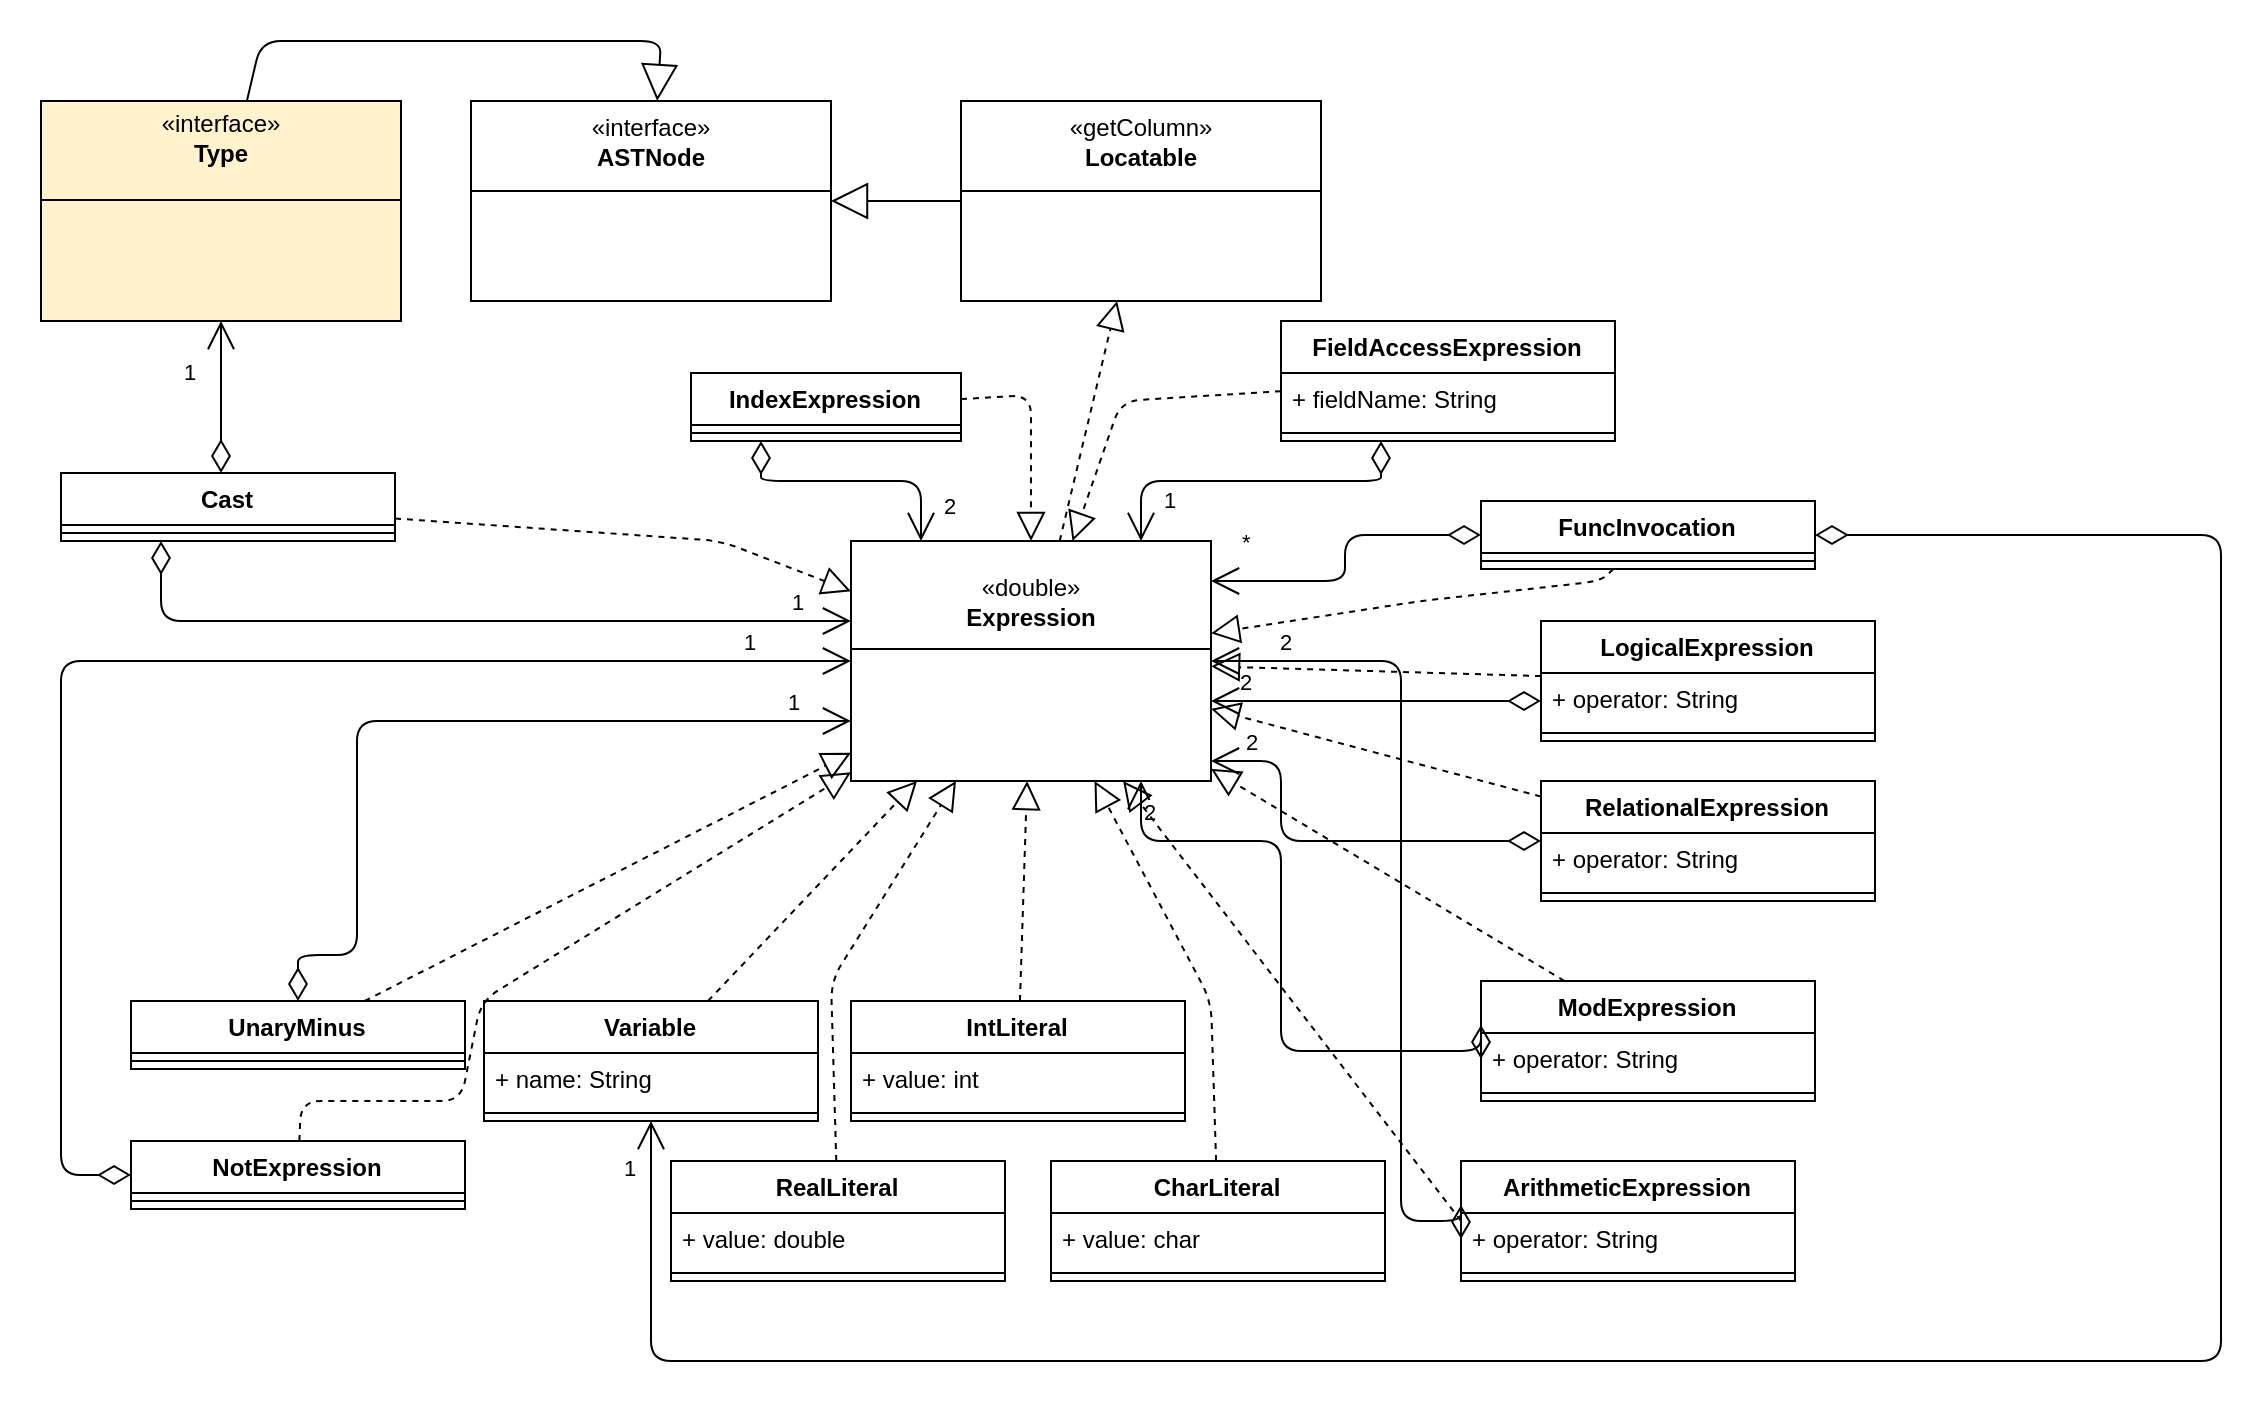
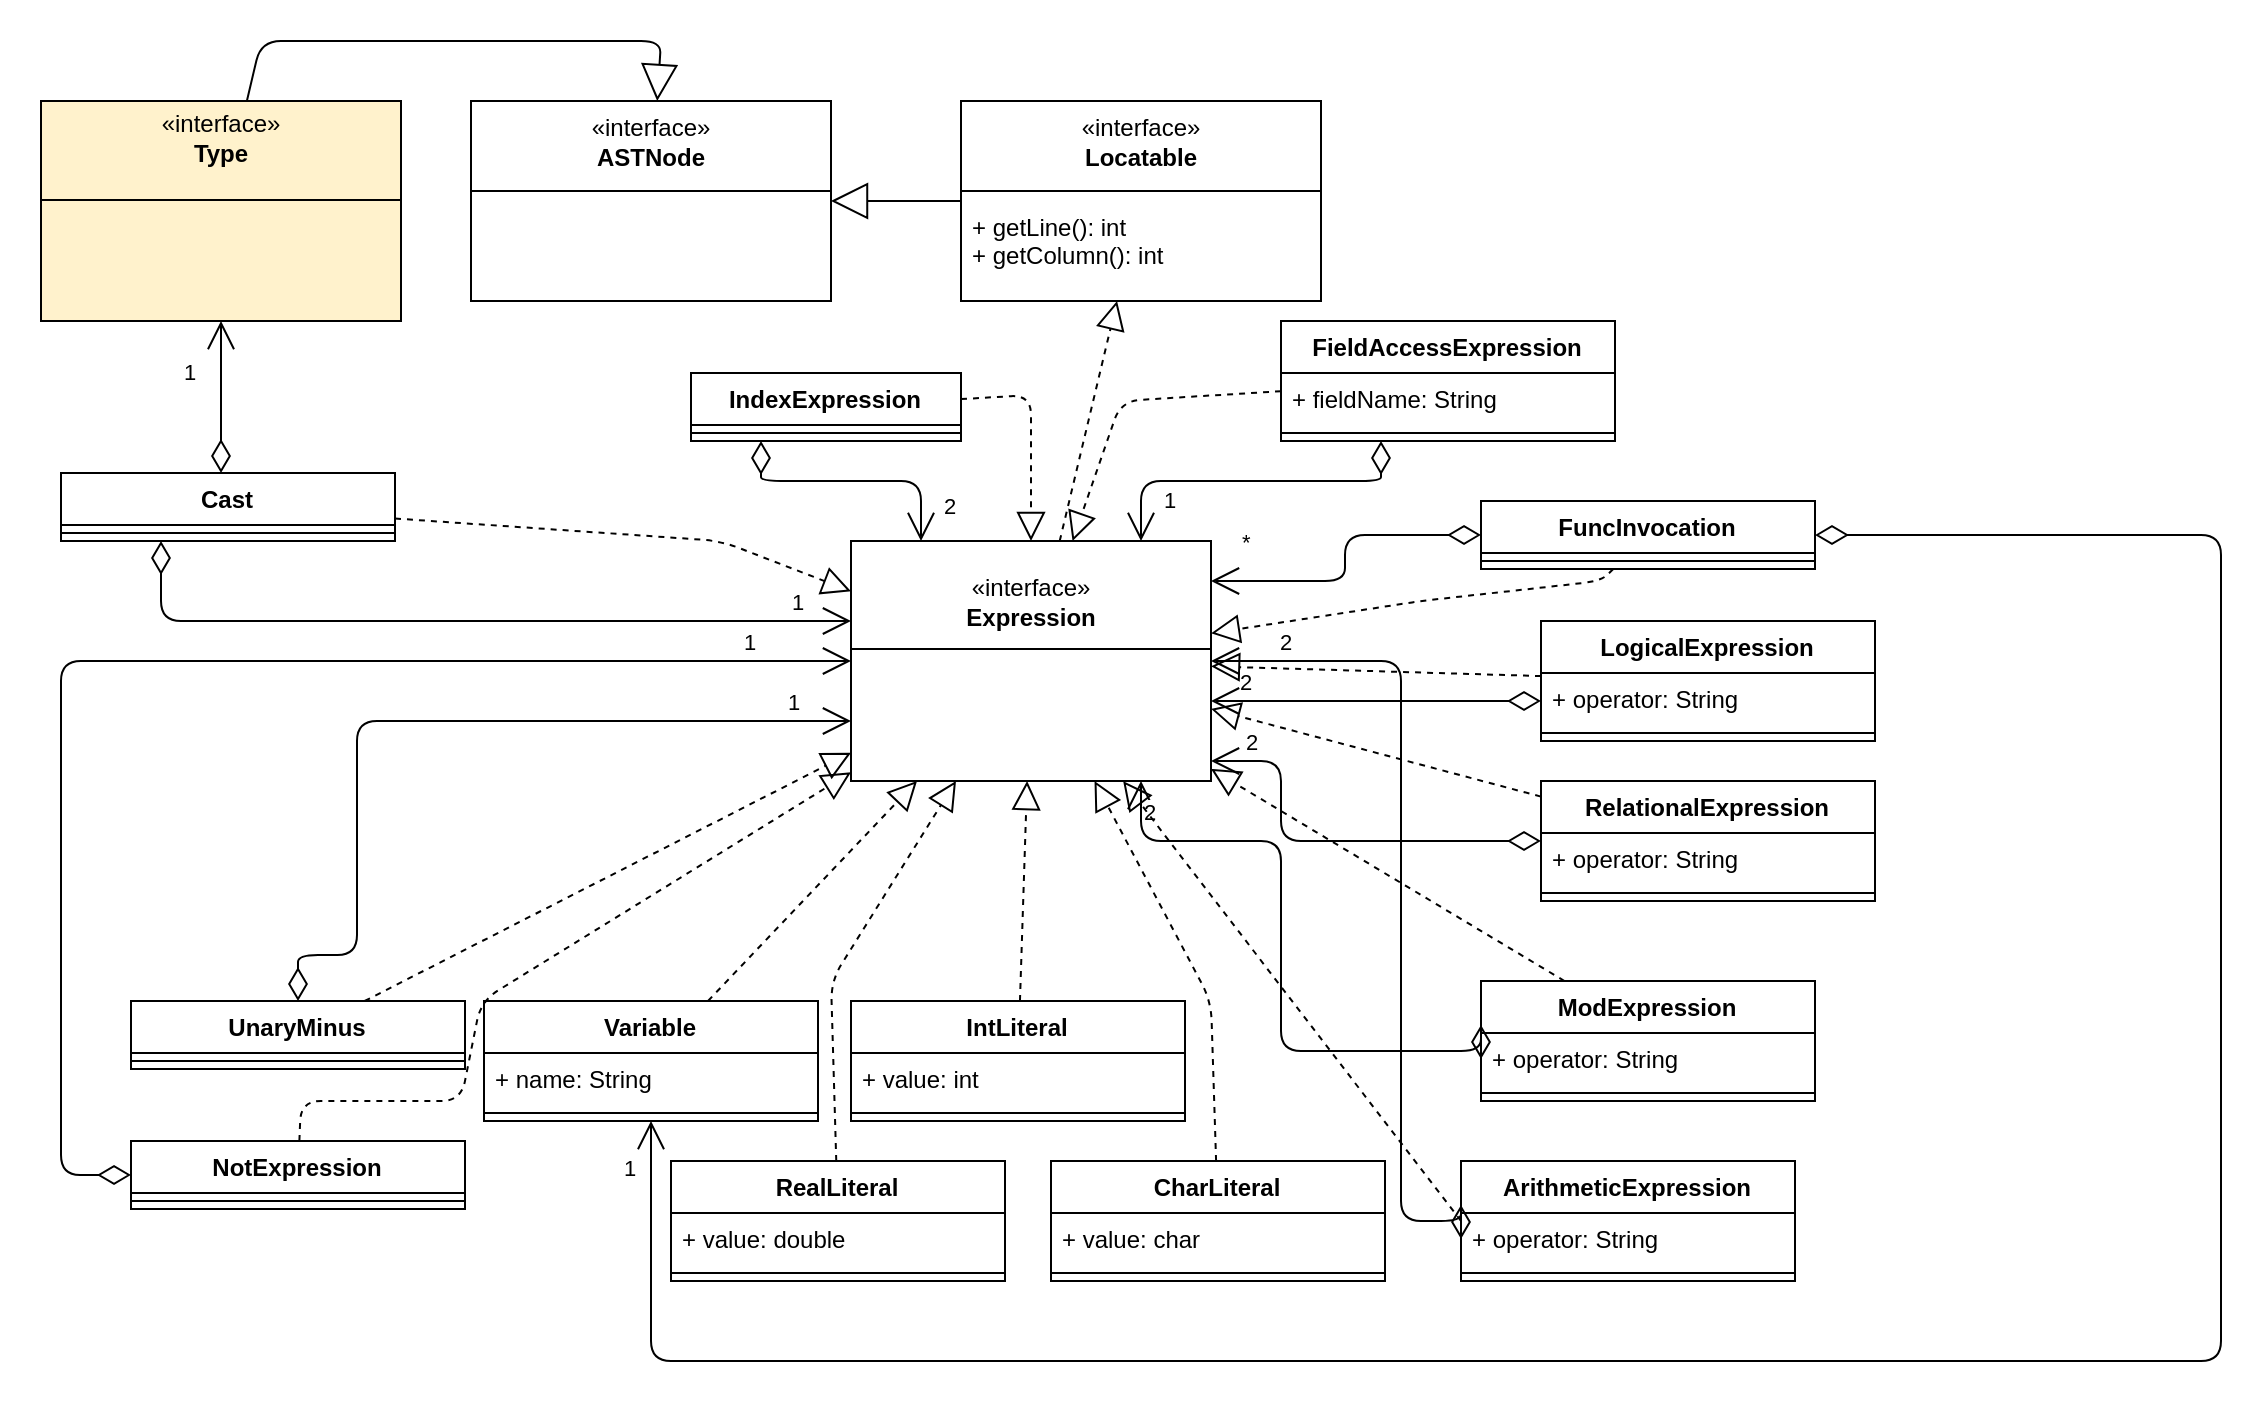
(1142, 201) -> (1142, 201)
none -> (1141, 231)
(1032, 661) -> (1032, 661)
